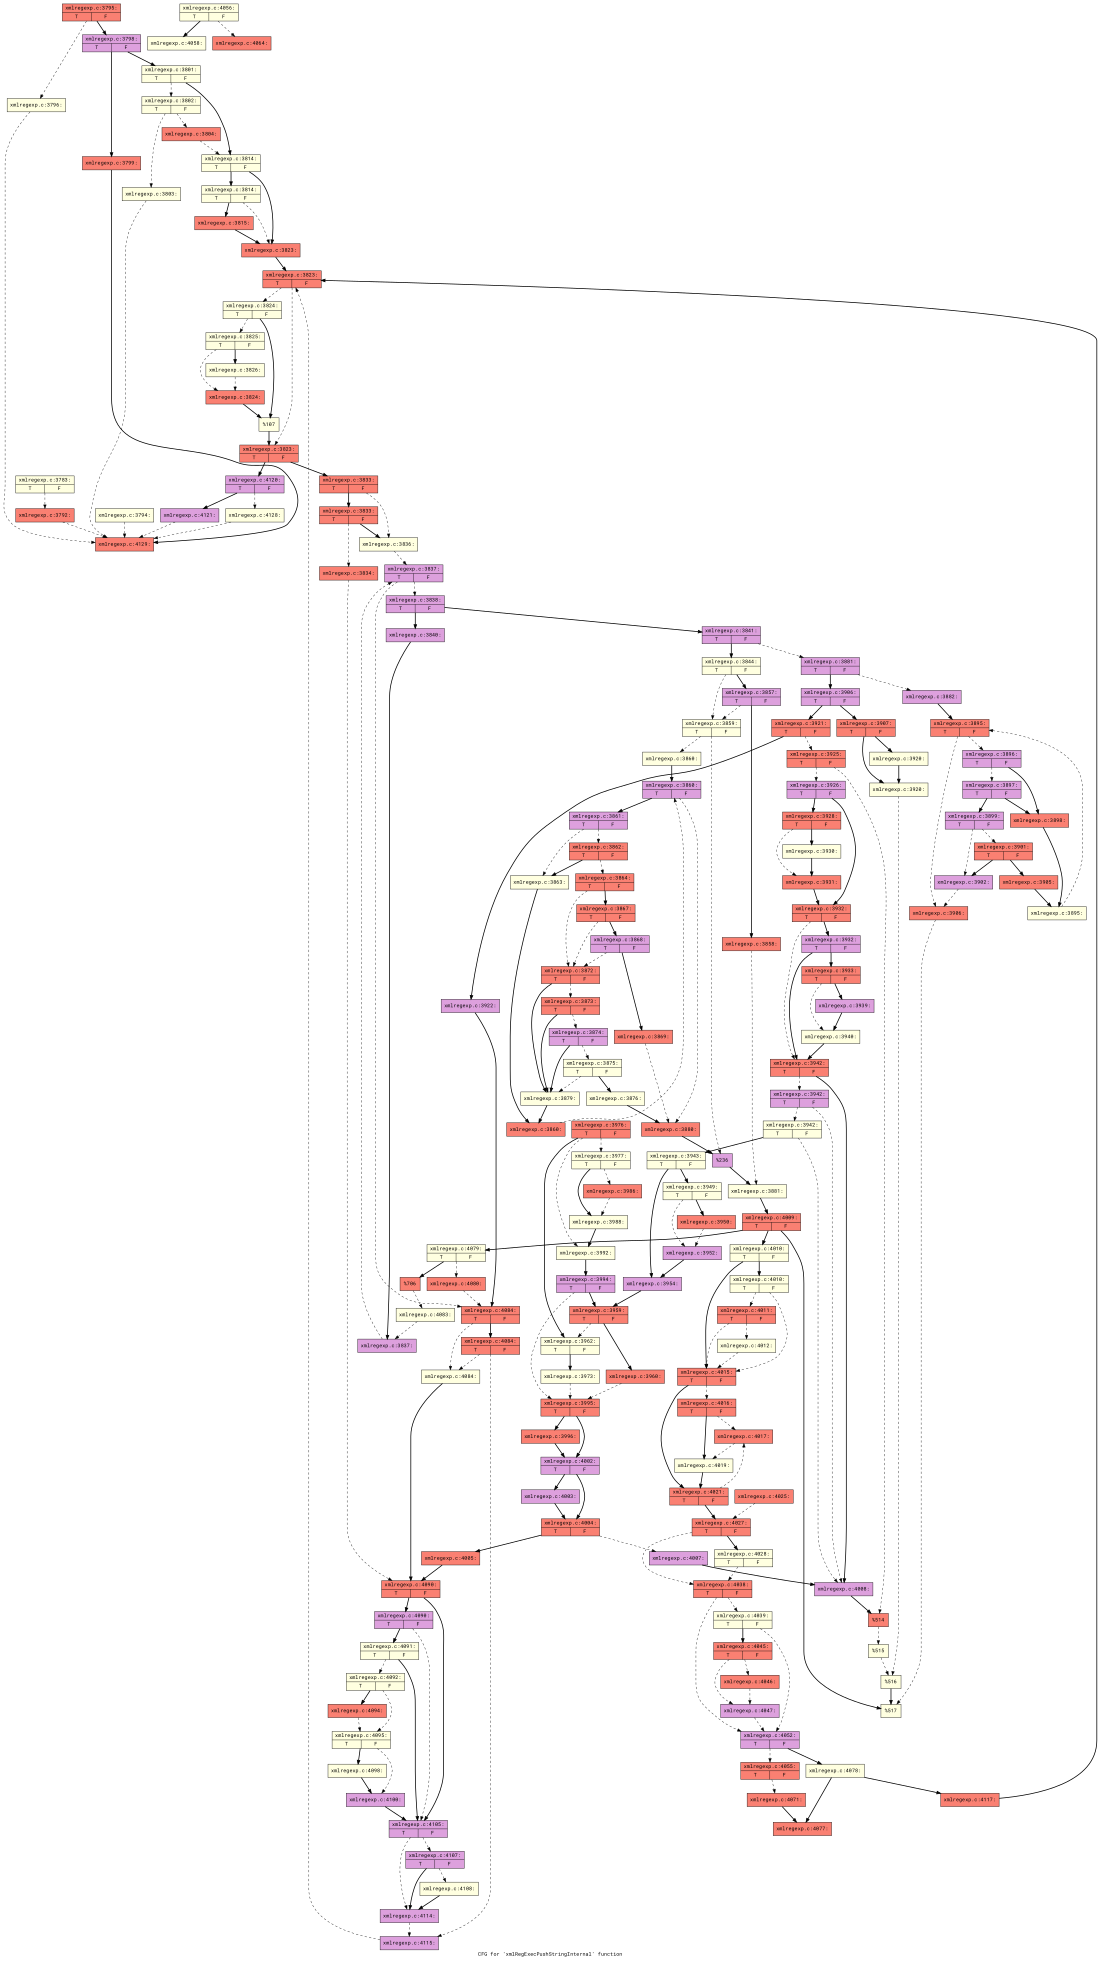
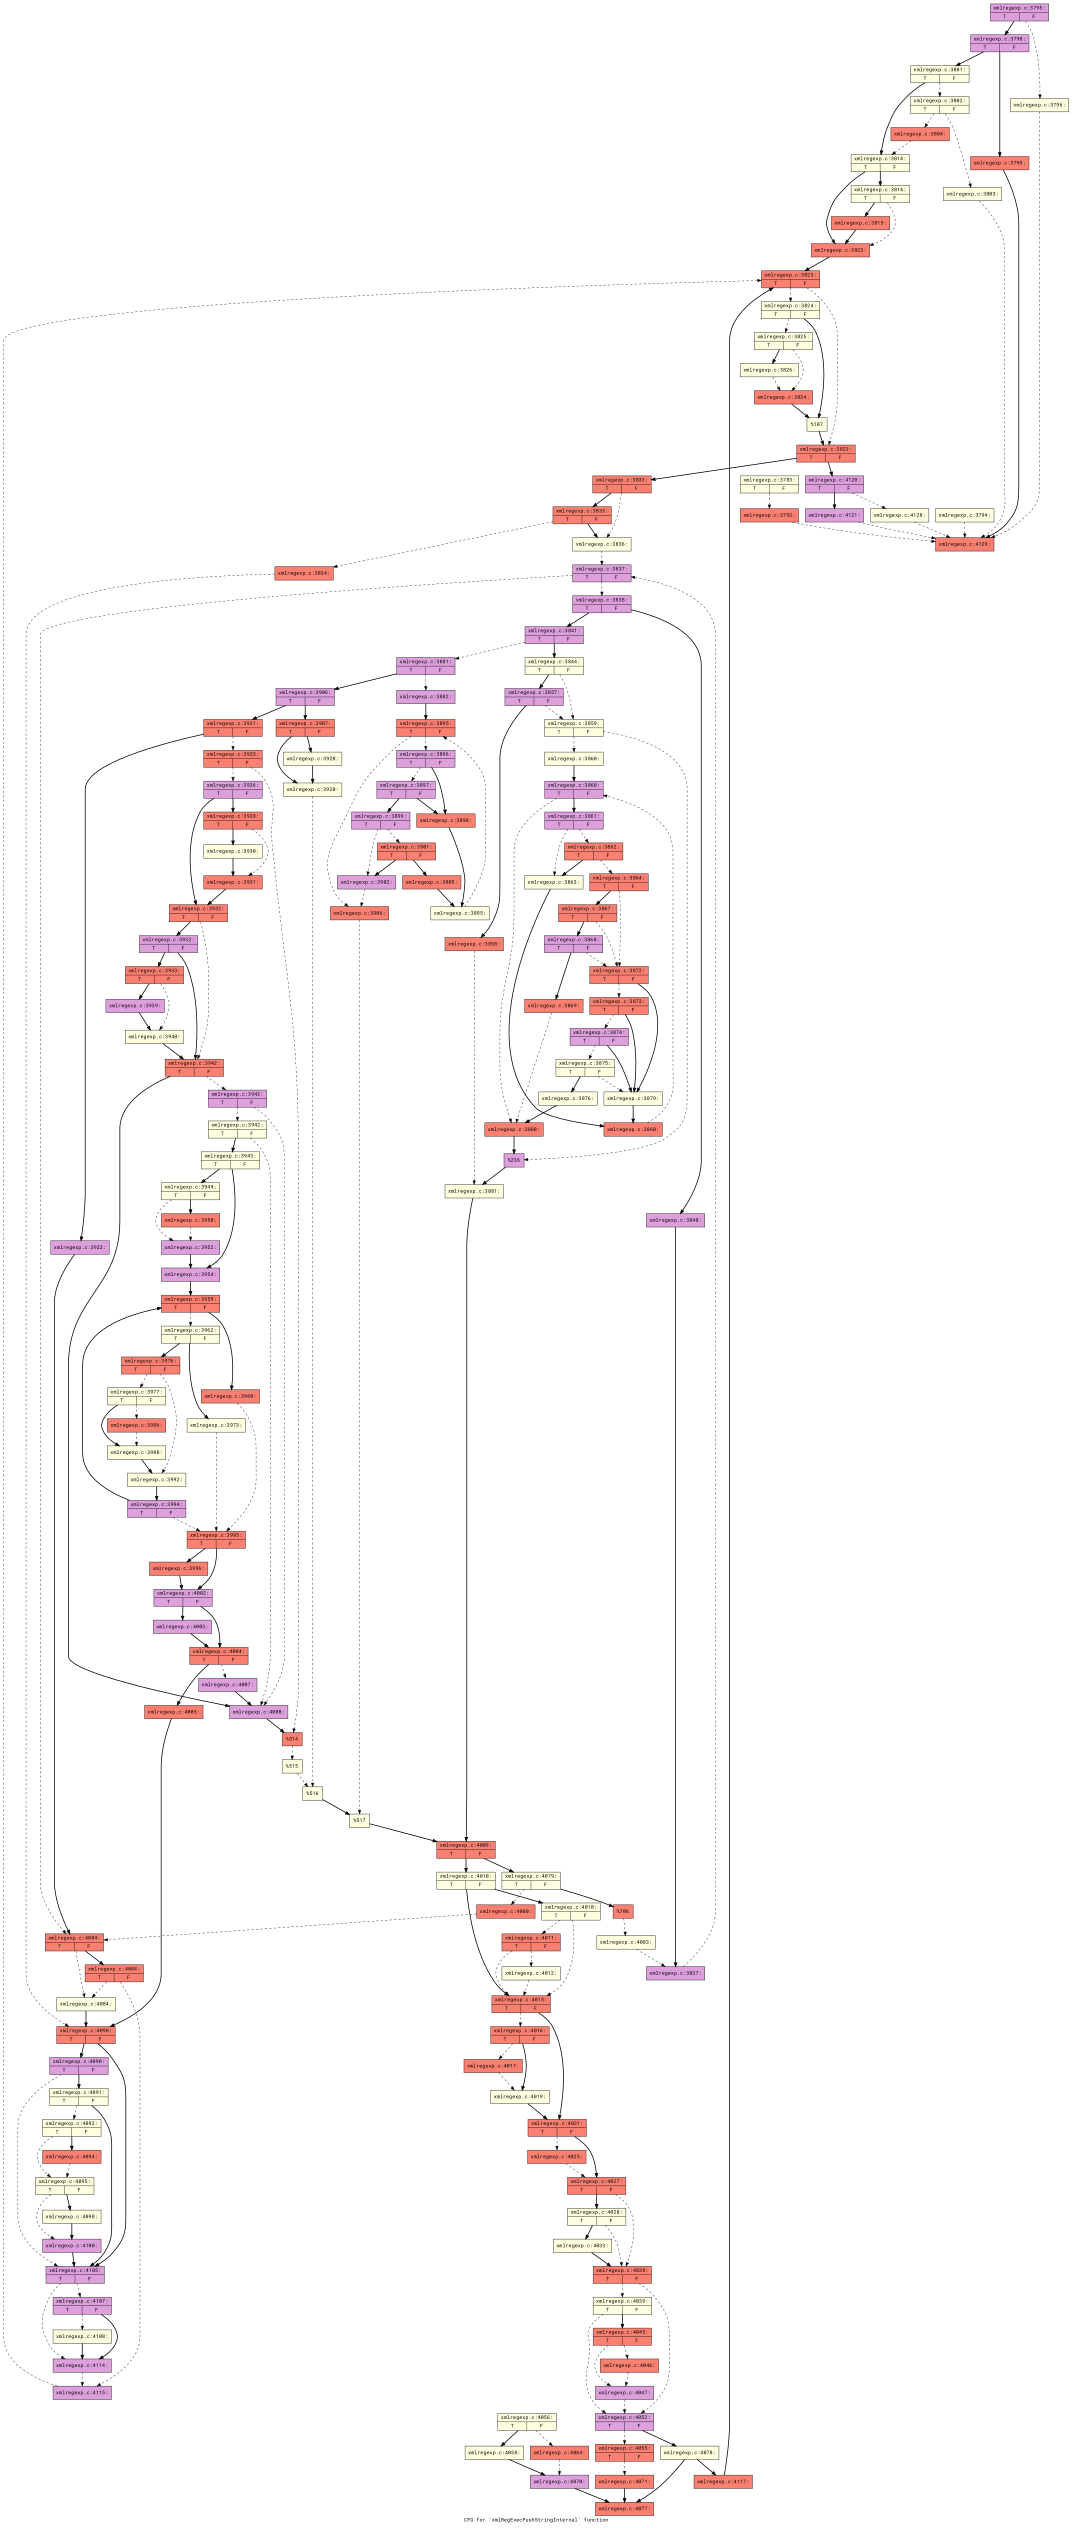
(91, 12) -> (1020, 12)
(544, 1231) -> (172, 1349)
(738, 1471) -> (557, 2141)
(804, 1487) -> (401, 1832)
none -> (583, 2246)
none -> (559, 2482)
